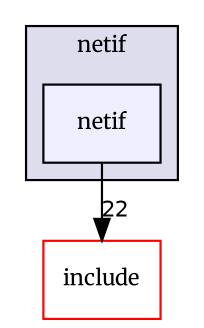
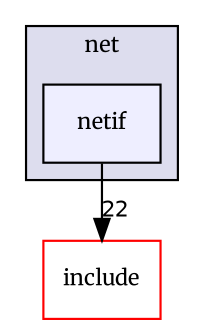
(102, 47) -> (102, 47)
